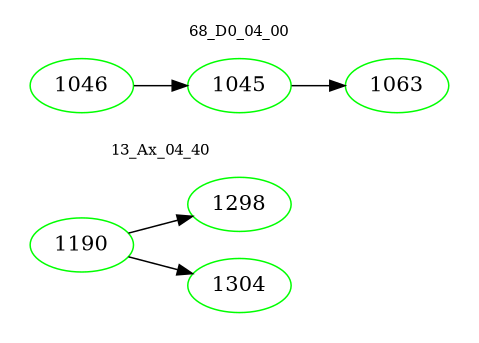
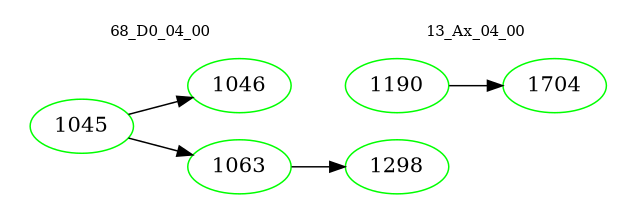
(153, 86) -> (153, 108)
(161, 151) -> (476, 32)
(153, 227) -> (313, 167)
(239, 286) -> (555, 86)
